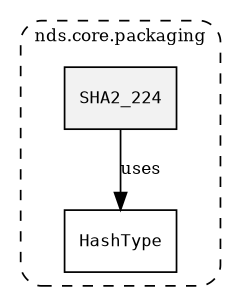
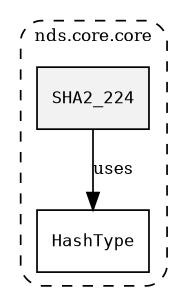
(121, 37) -> (94, 37)
